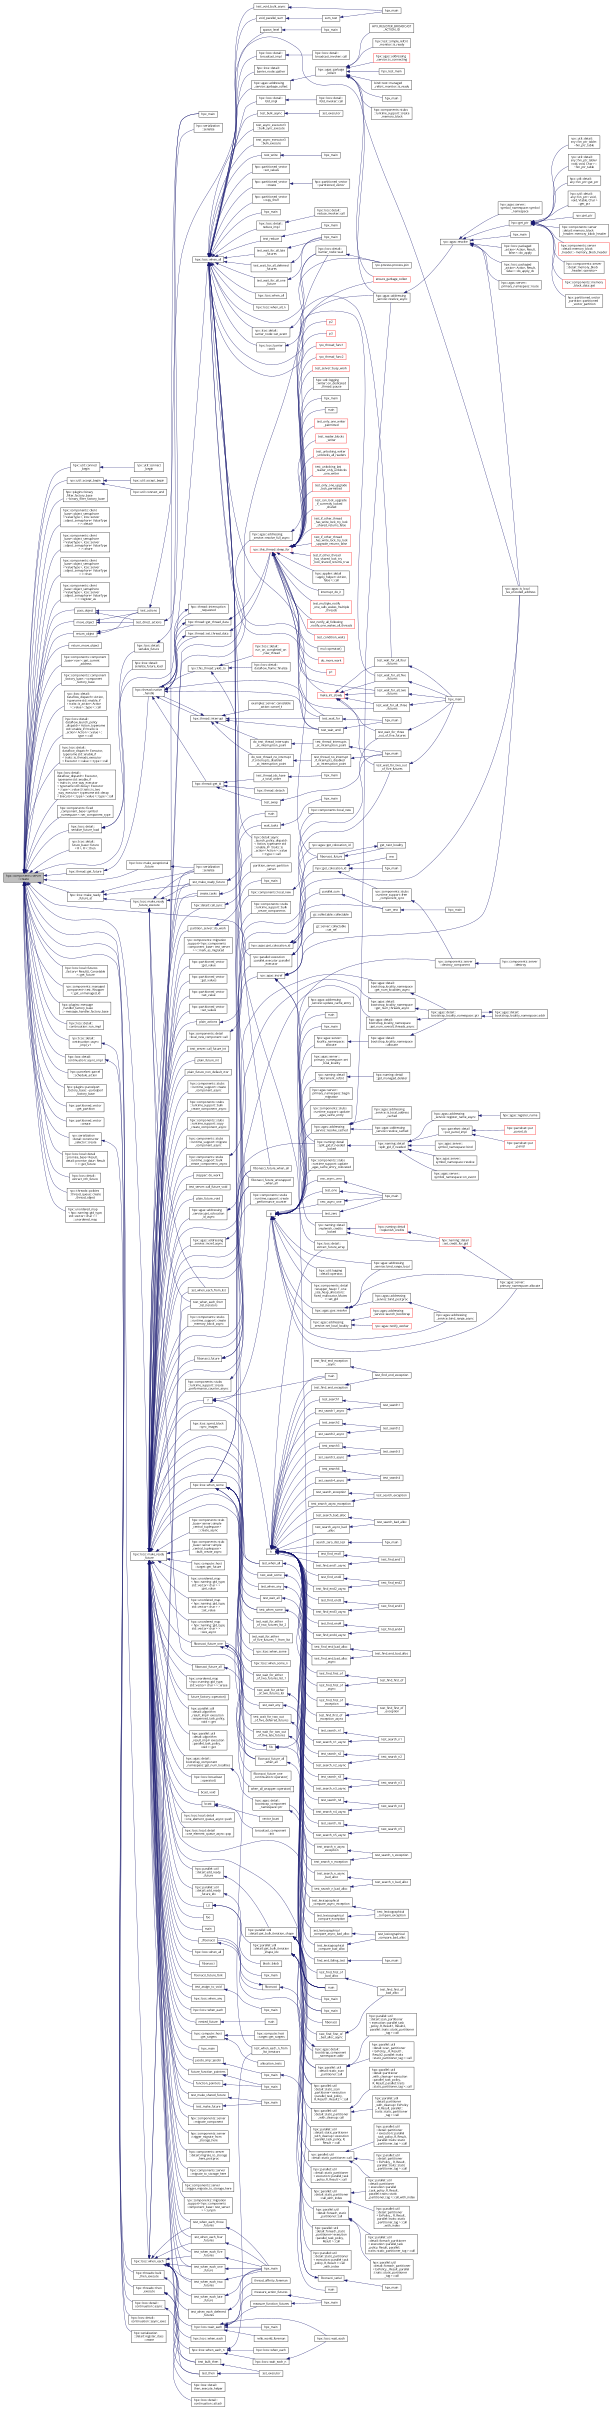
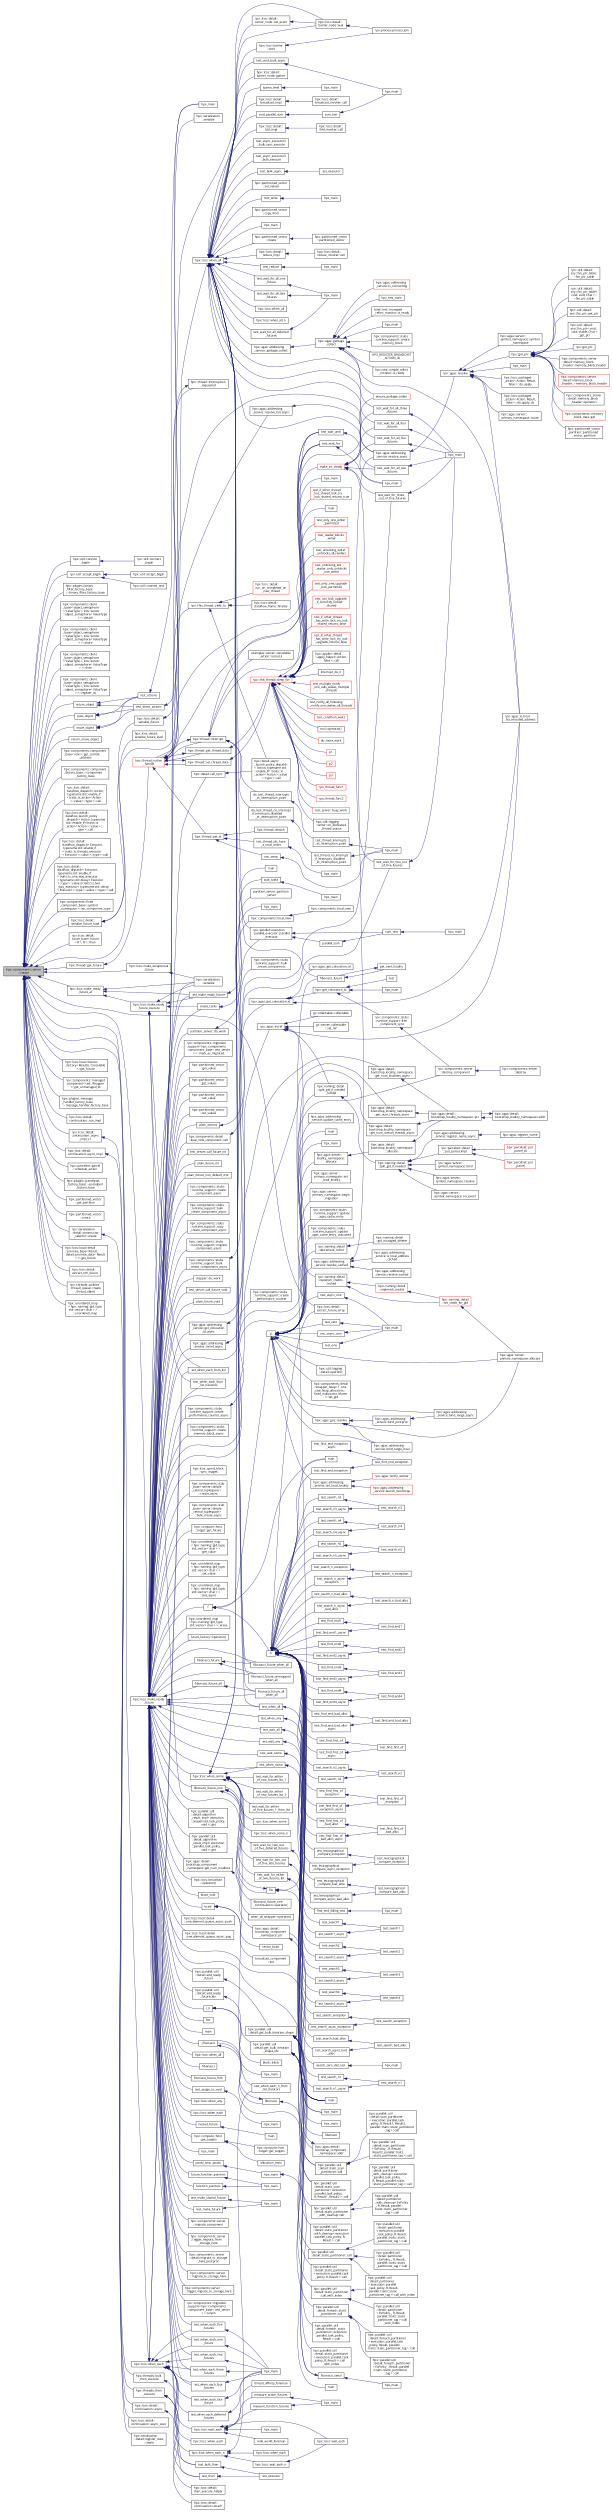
(149, 692) -> (149, 762)
(302, 1900) -> (303, 1740)
